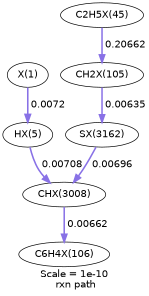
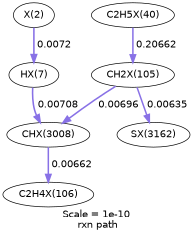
(102, 15) -> (133, 15)
(28, 75) -> (34, 15)
(28, 135) -> (34, 75)
(88, 162) -> (92, 102)
(64, 254) -> (48, 195)
